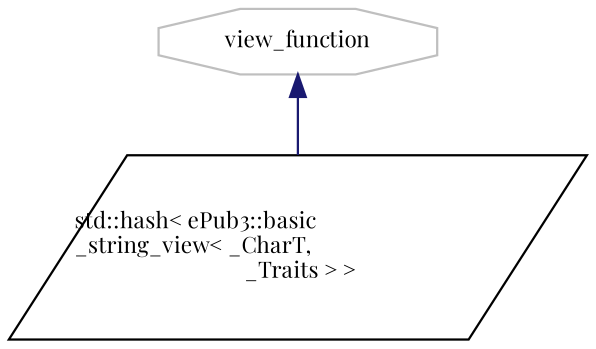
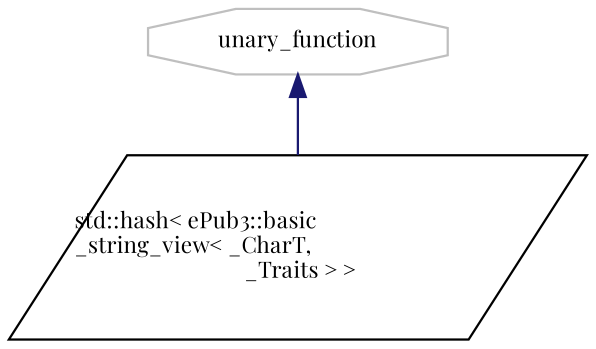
(298, 42) -> (298, 42)
